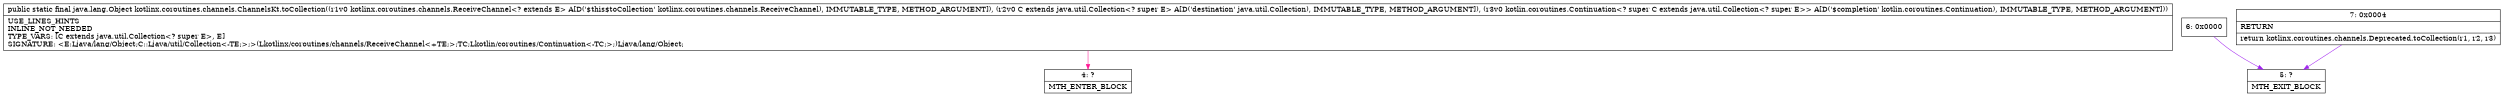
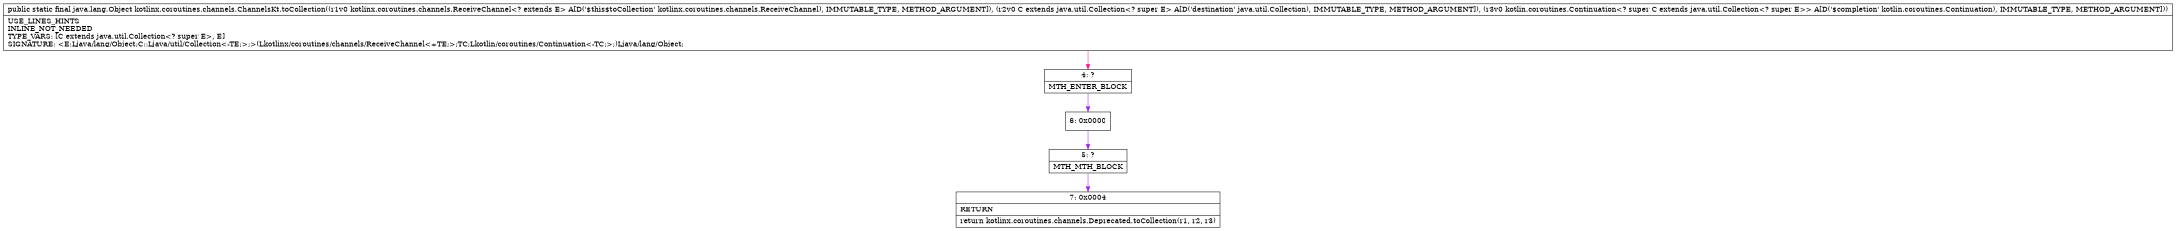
(2325, 56) -> (1088, 180)
(2286, 87) -> (1088, 167)
none -> (1088, 100)
